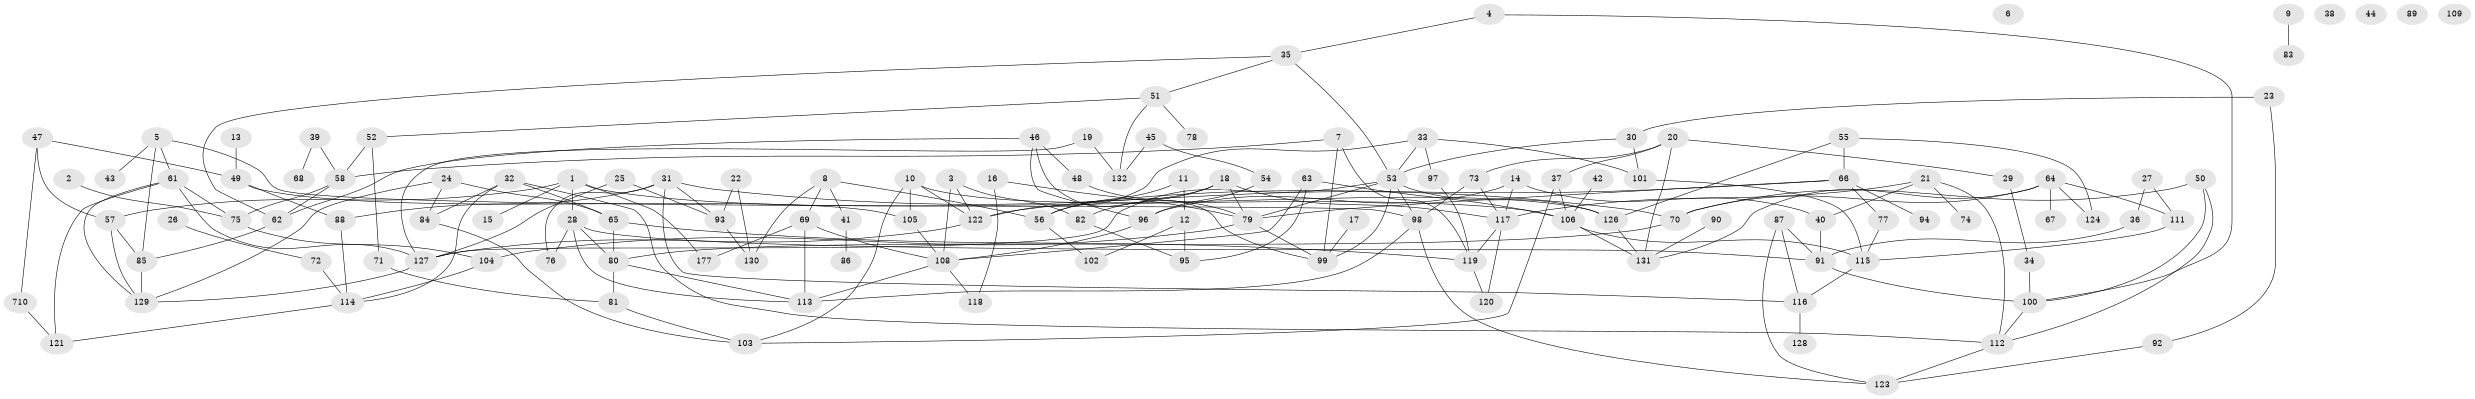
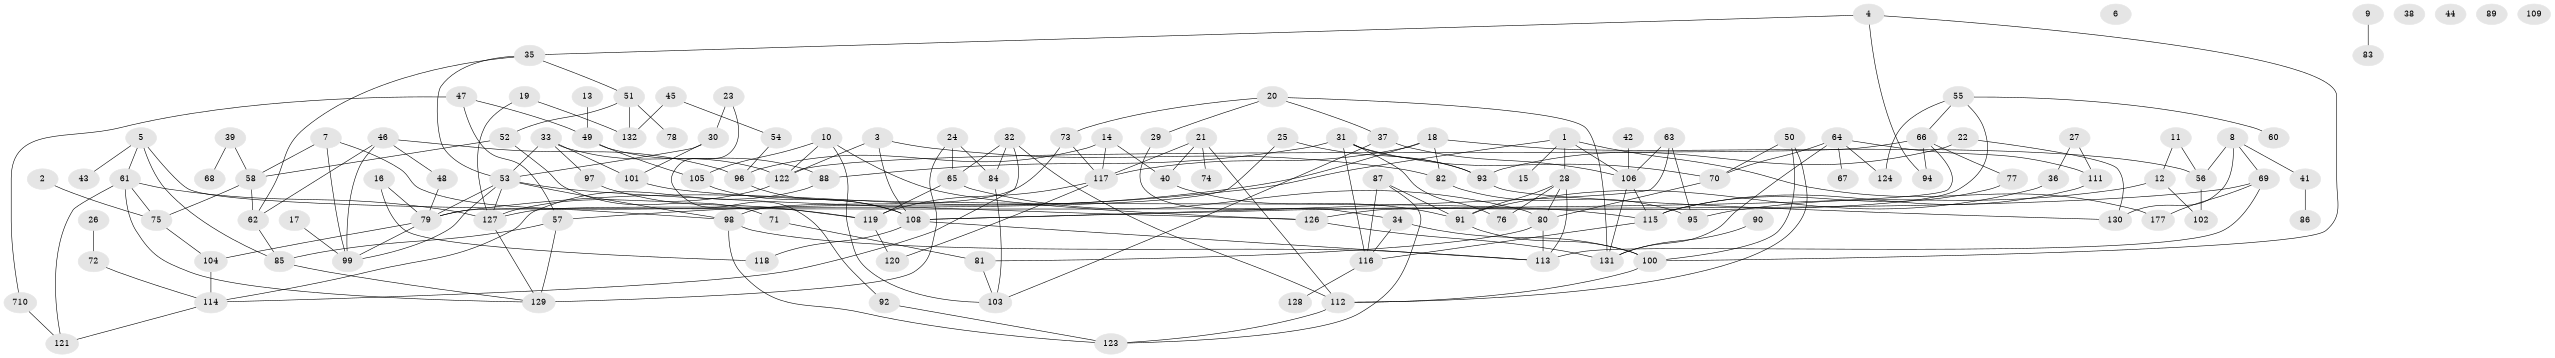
none -> (1884, 102)
none -> (2274, 138)
none -> (1382, 241)
